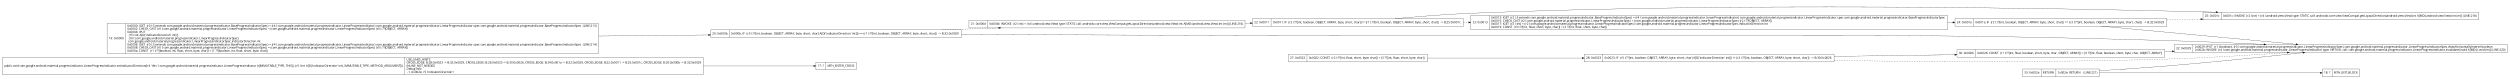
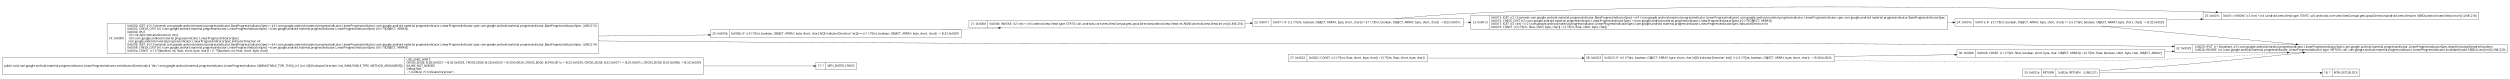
(2184, 20) -> (2184, 20)
(1613, 36) -> (1385, 43)
